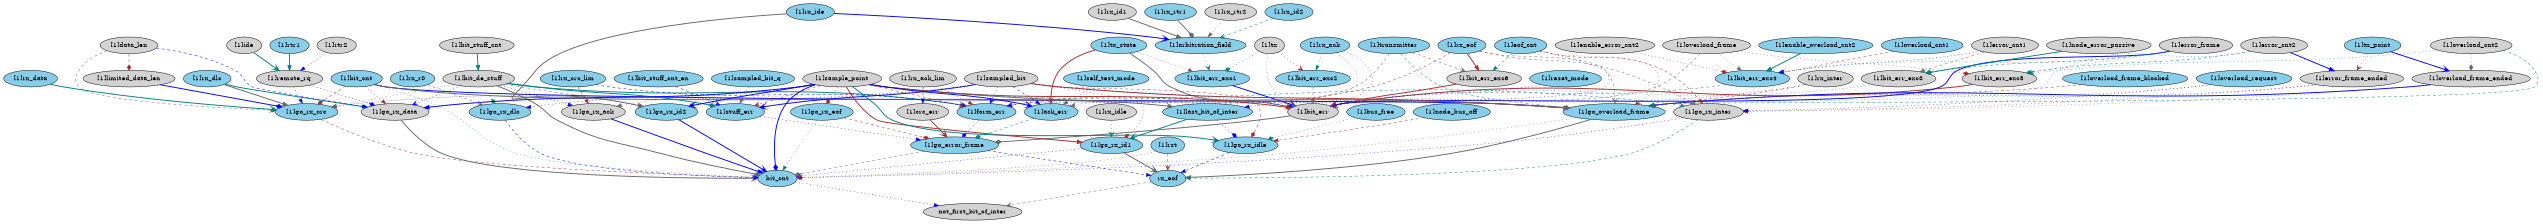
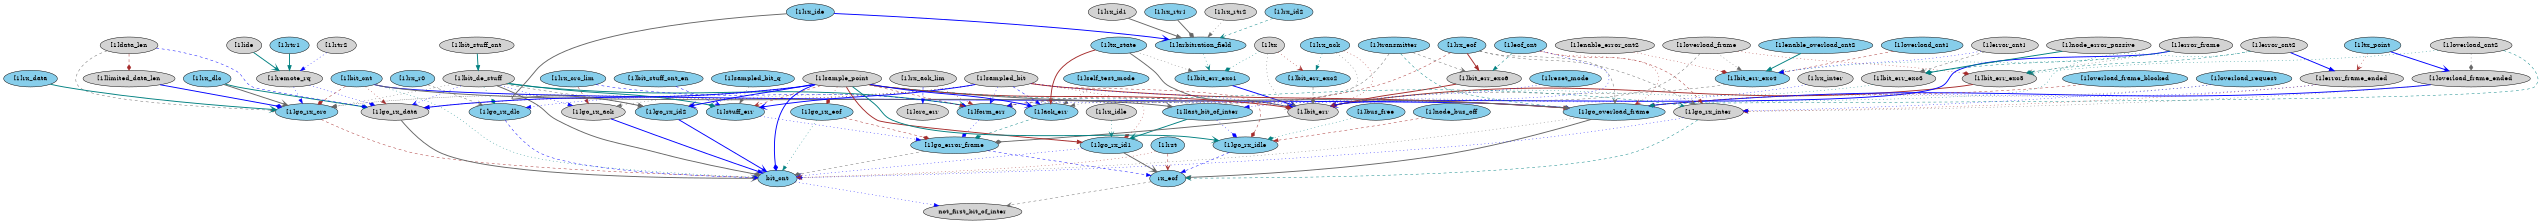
(254, 94) -> (254, 94)
(1731, 96) -> none
(936, 125) -> none
